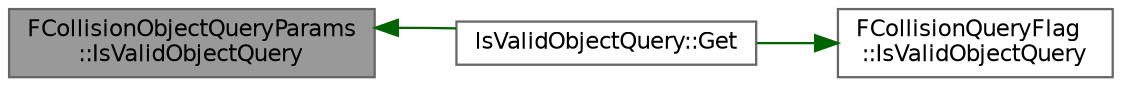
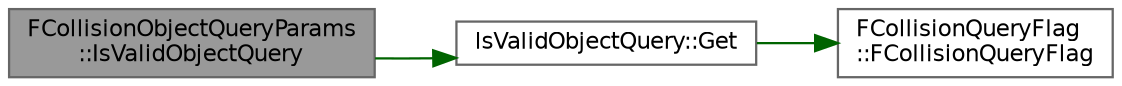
(427, 28) -> (404, 58)
(975, 43) -> (975, 43)
